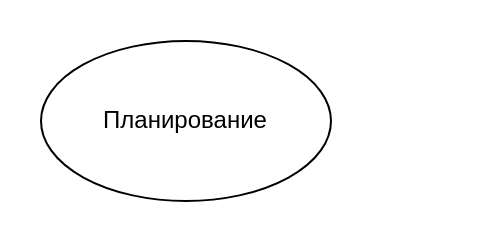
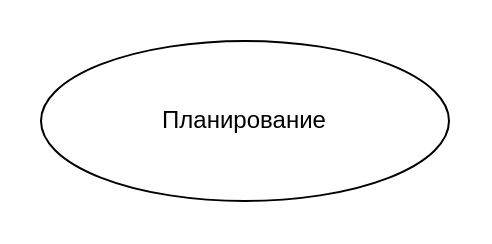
(186, 121) -> (245, 121)
